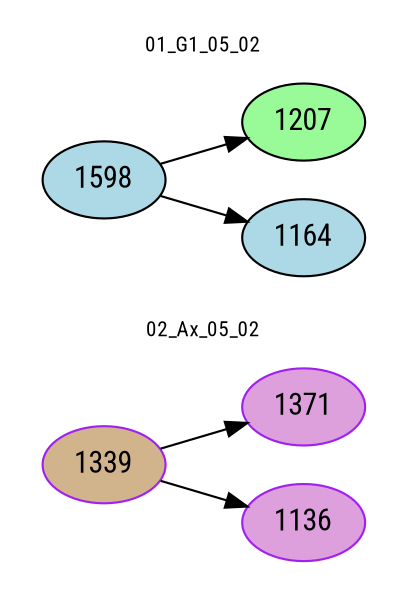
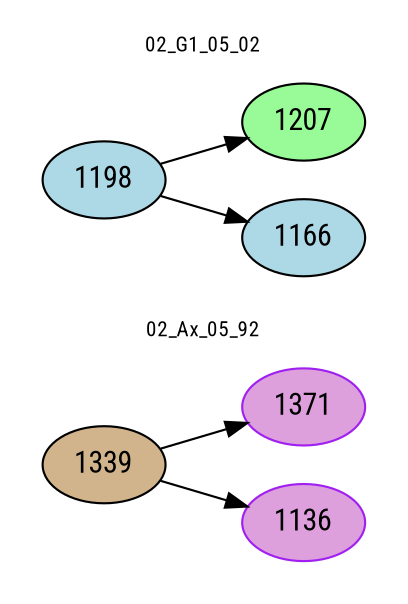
(204, 46) -> (204, 46)
(104, 180) -> (104, 180)
(304, 238) -> (304, 238)
(204, 331) -> (204, 331)
(104, 465) -> (104, 465)
